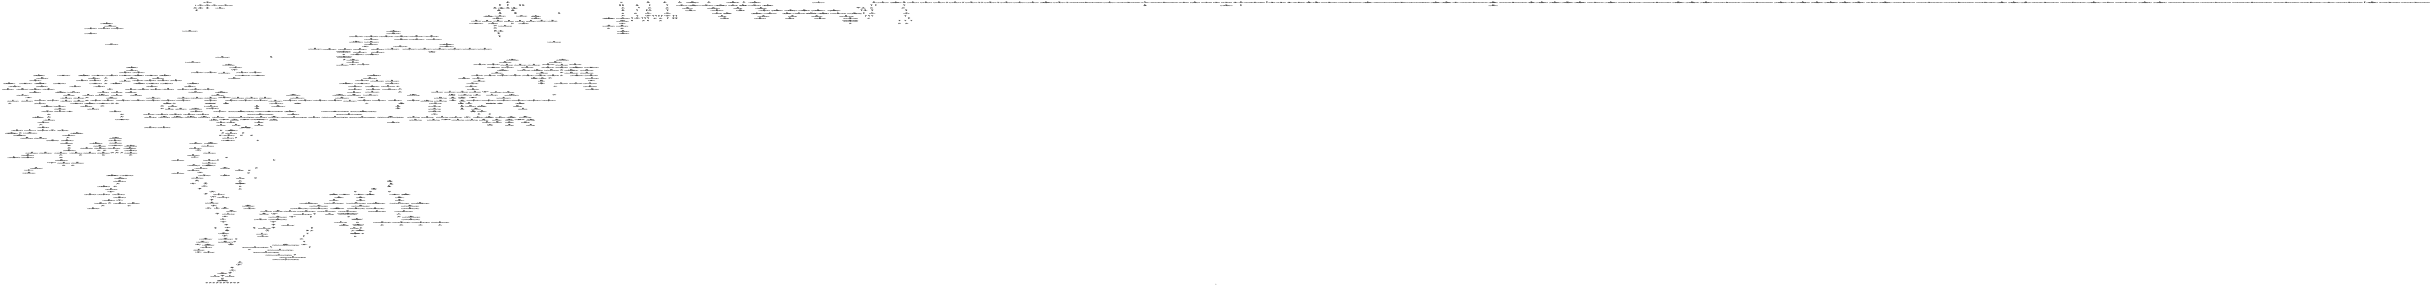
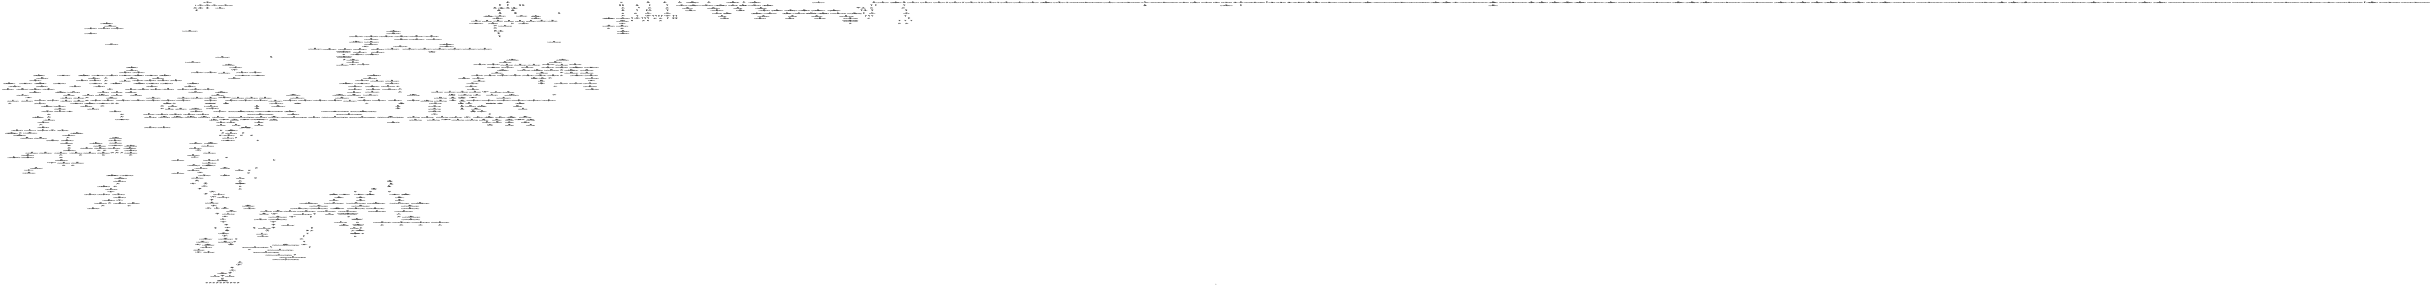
(479, 114) -> none
